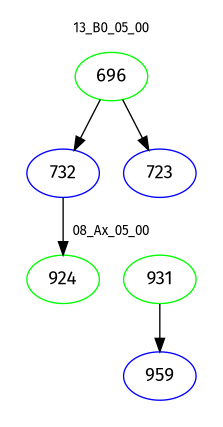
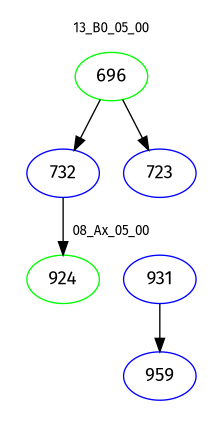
(160, 279) -> (160, 279)
